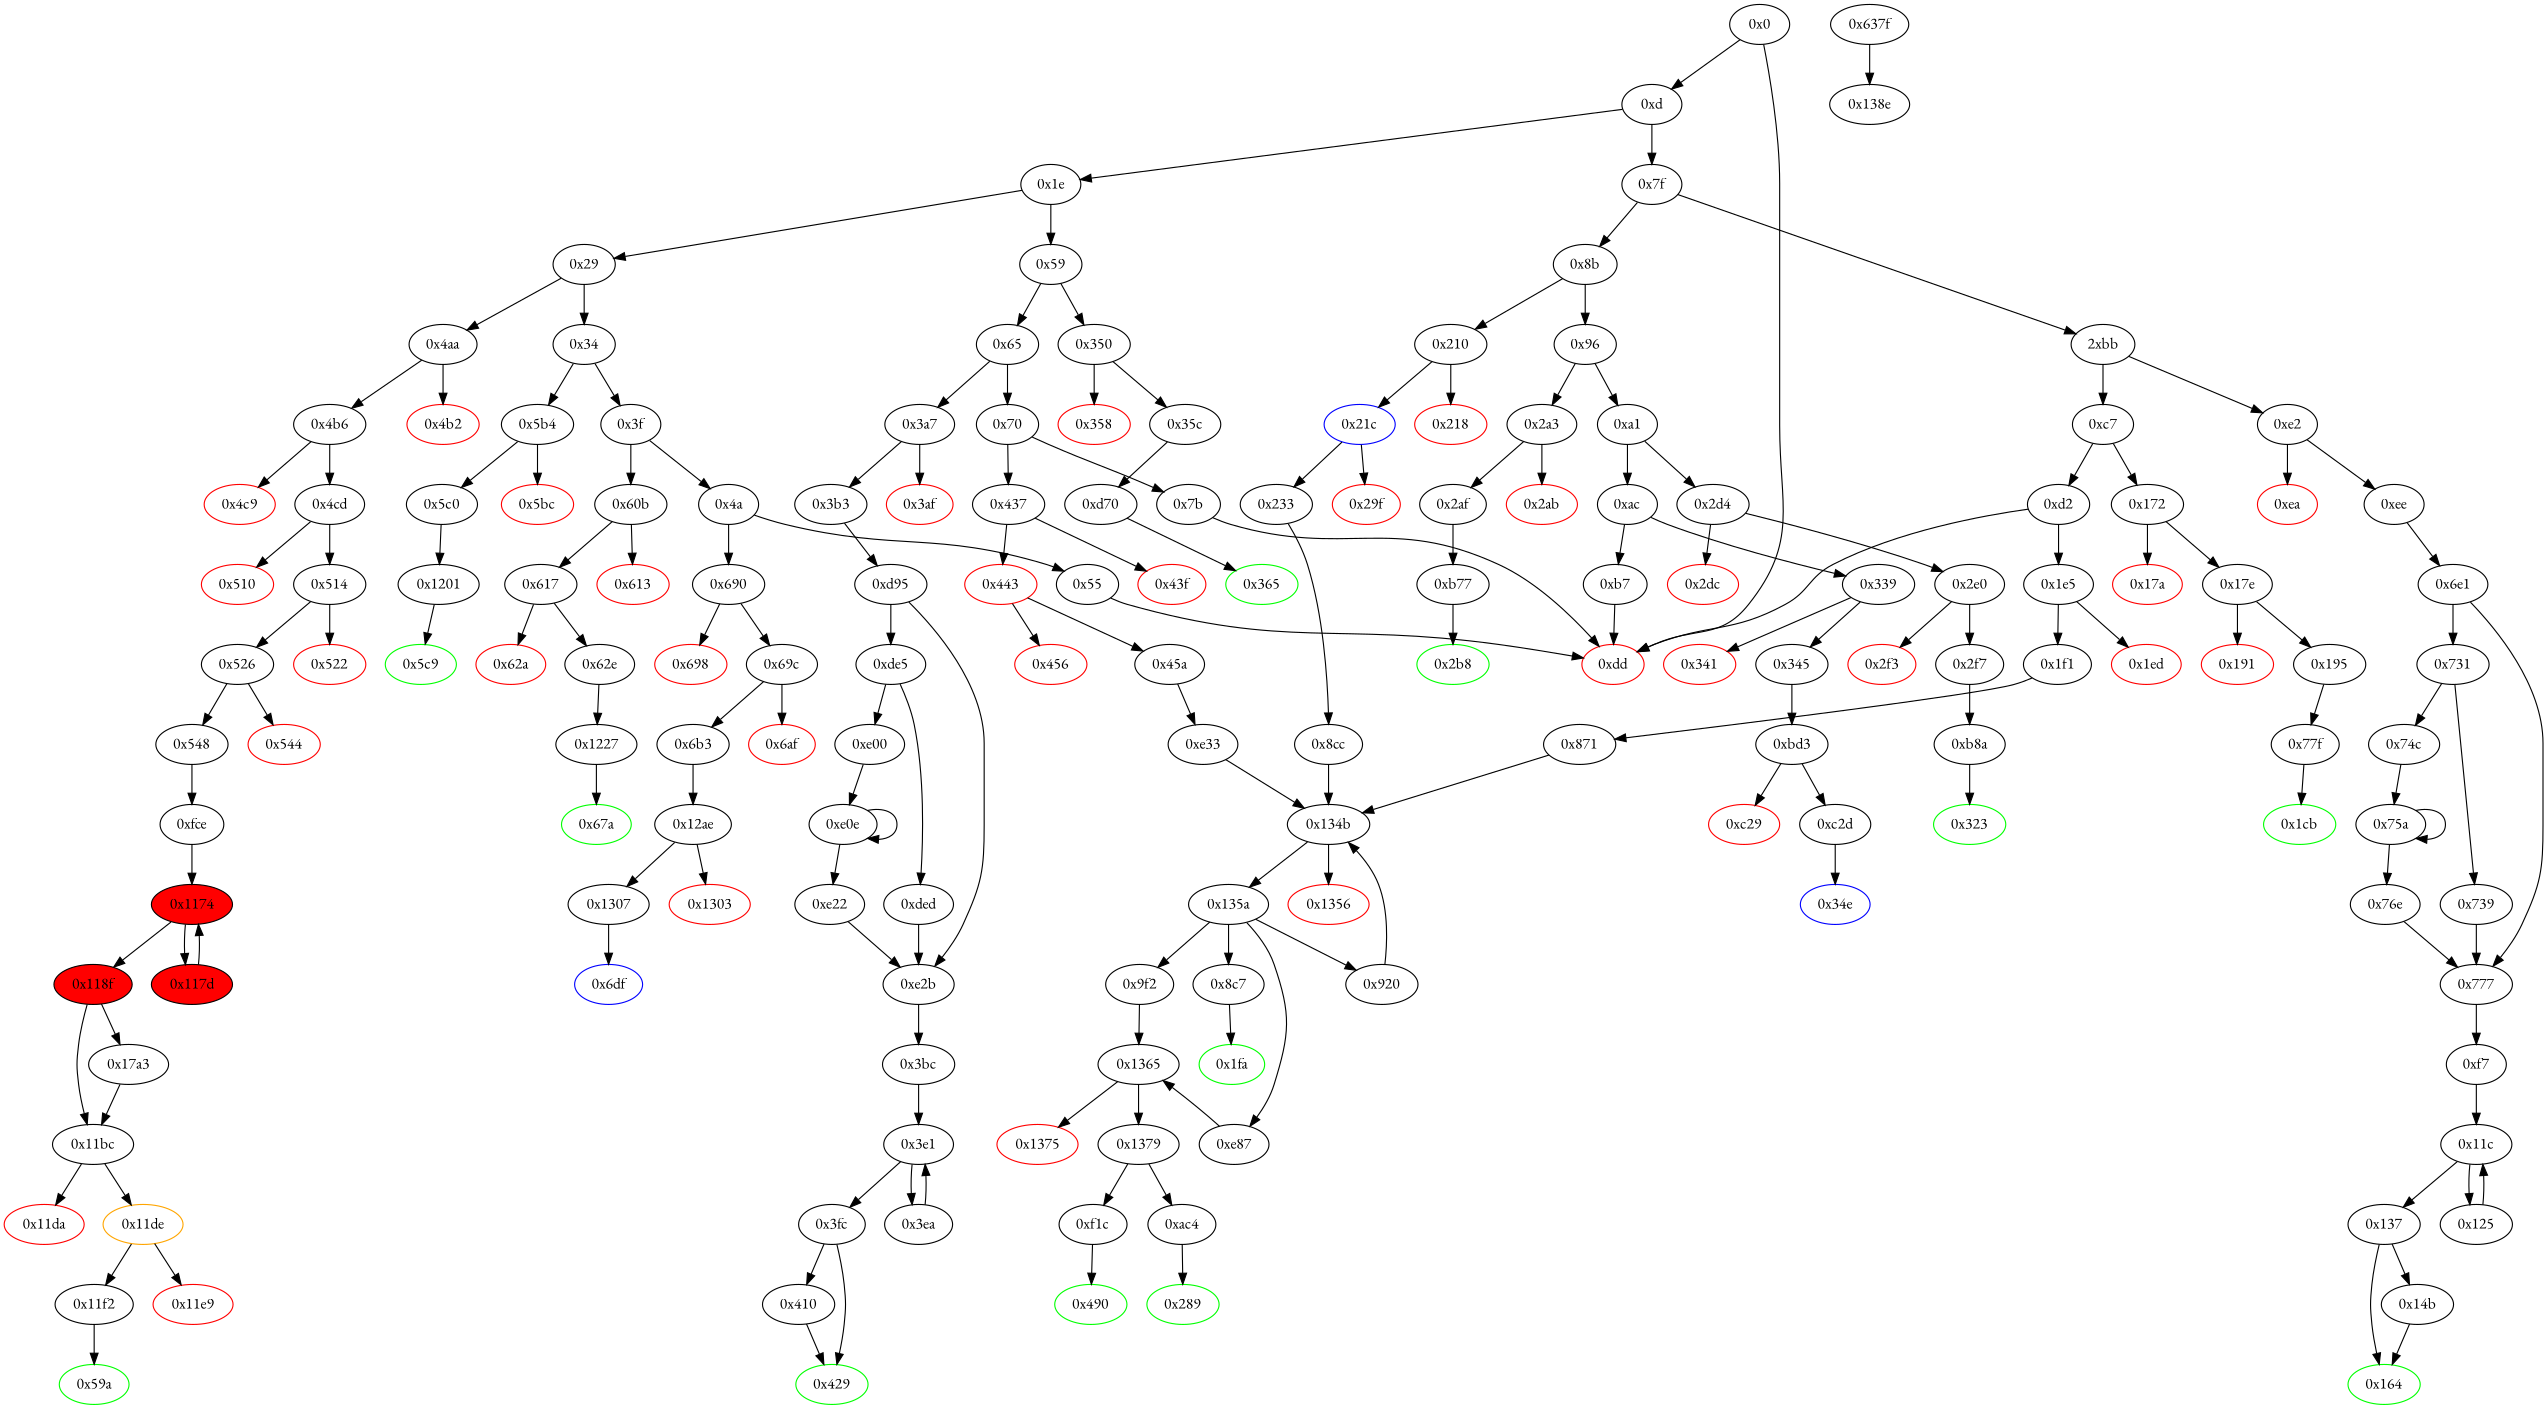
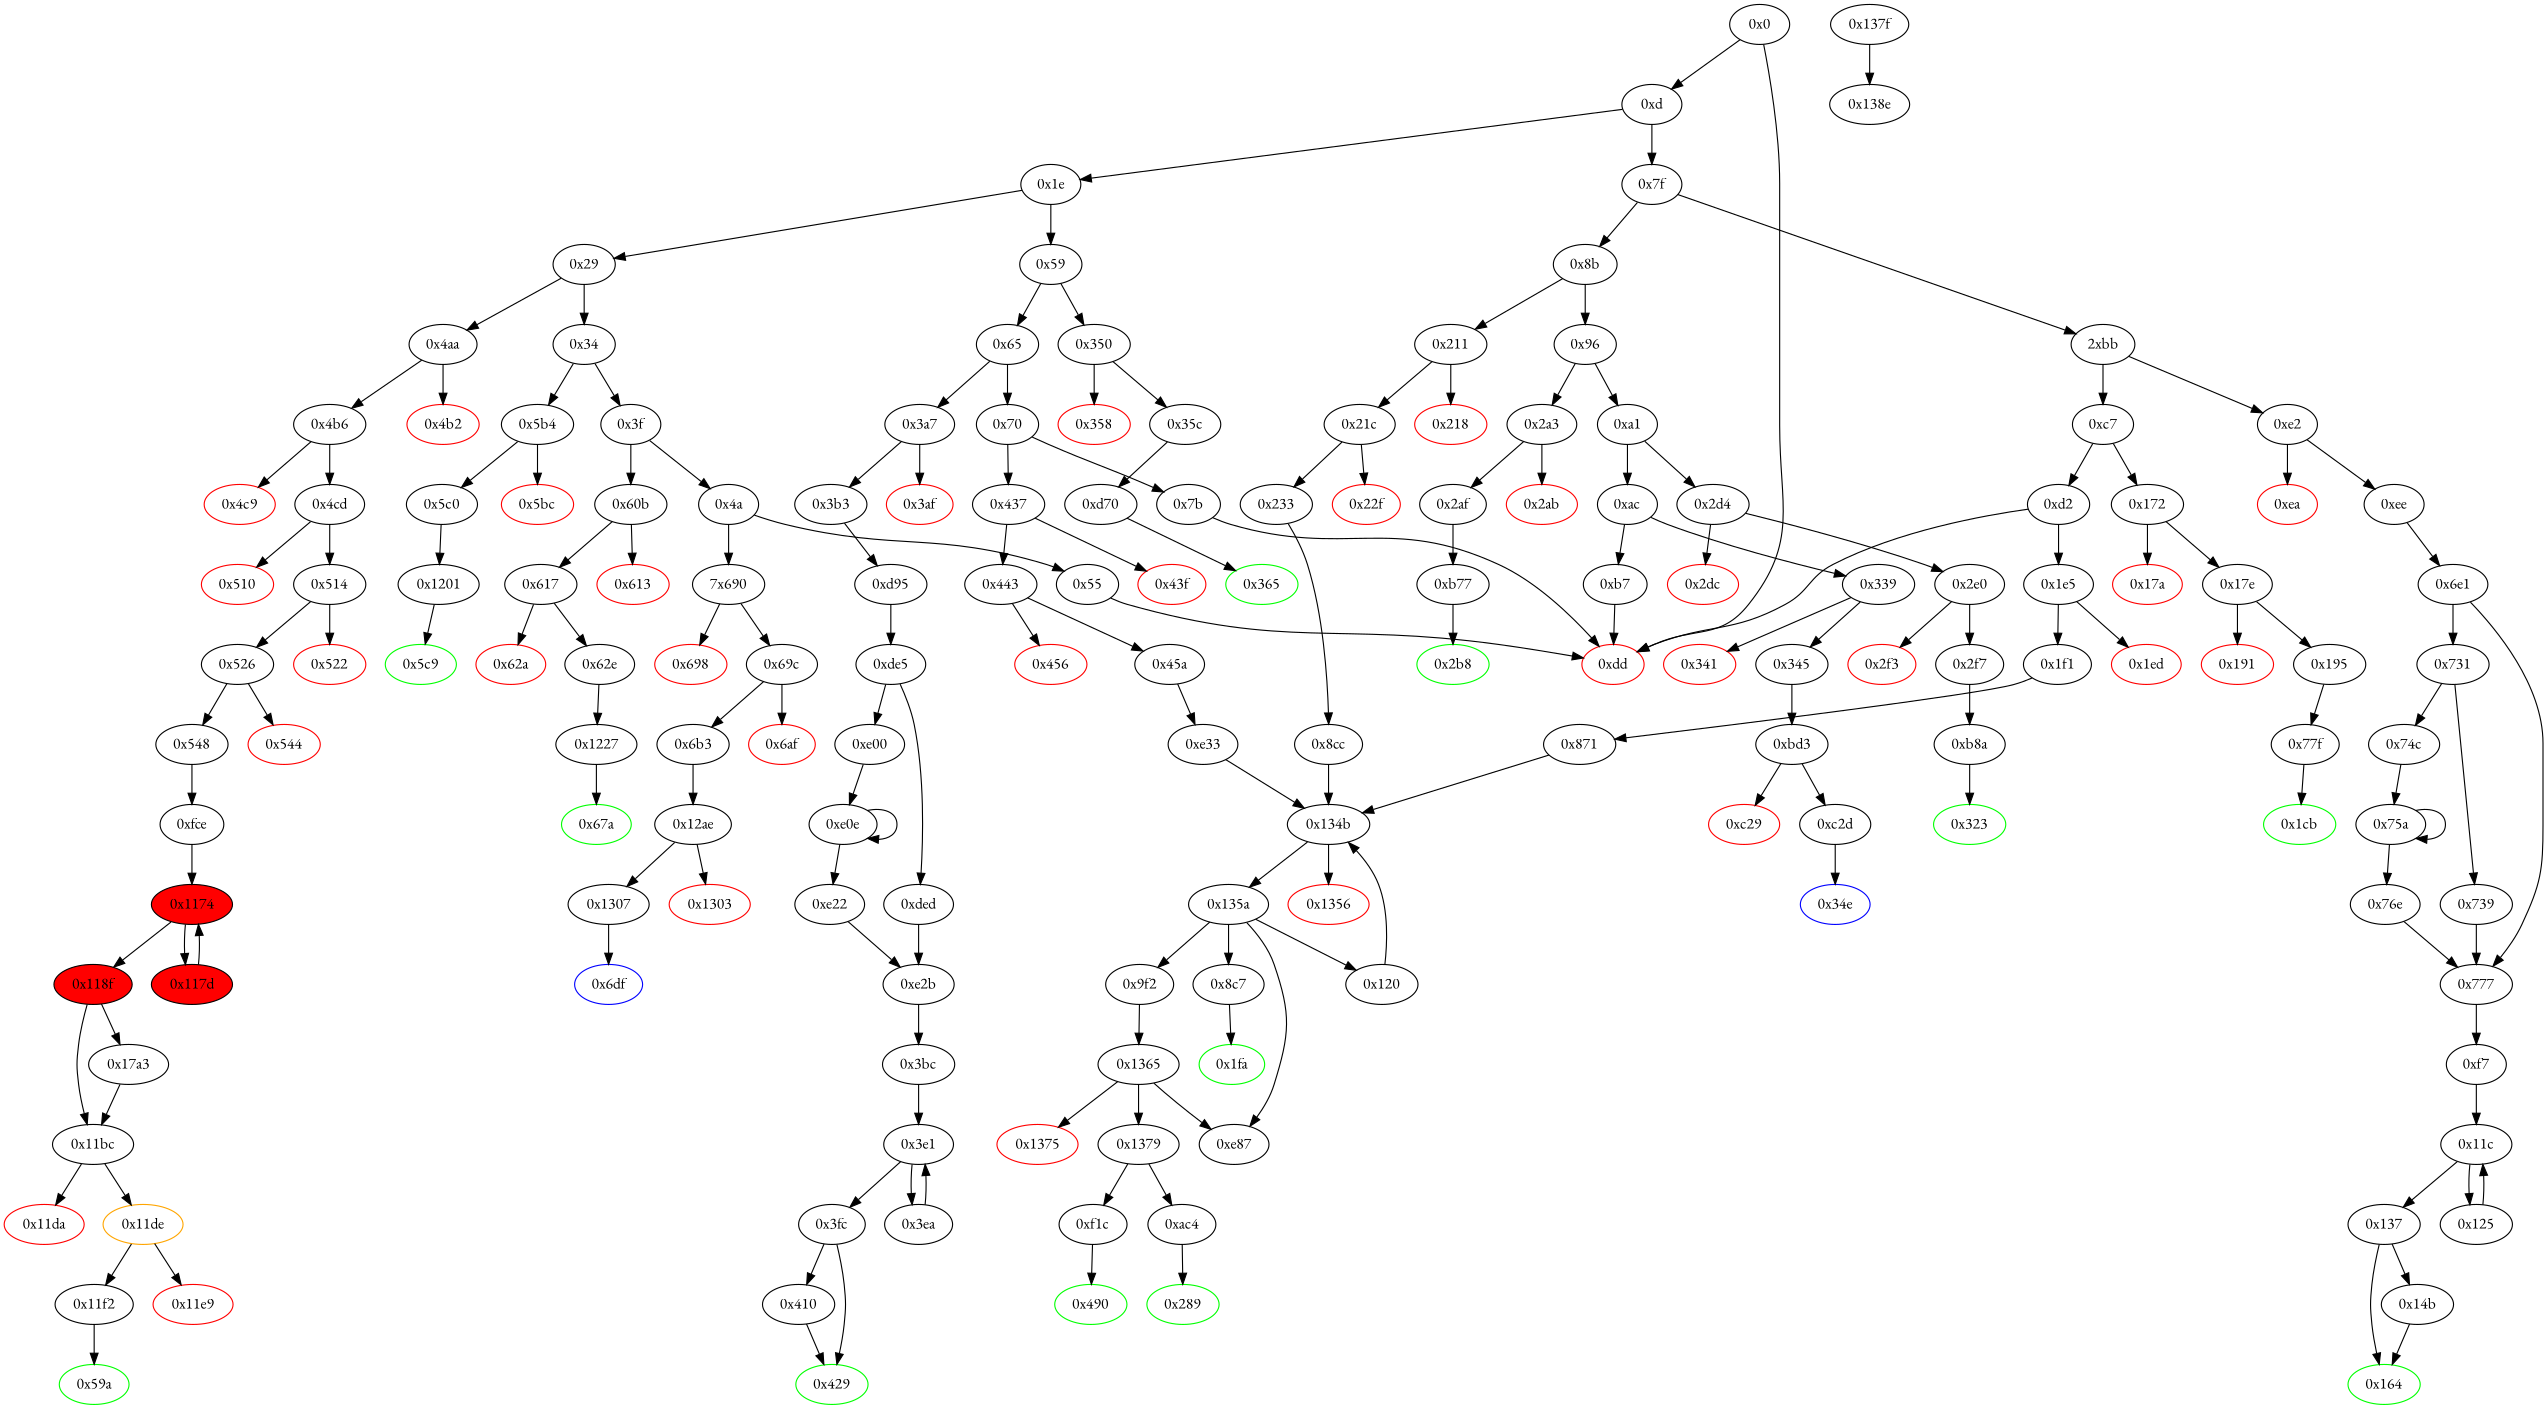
(1870, 24) -> (1870, 24)
(1451, 344) -> (1451, 344)
(1360, 424) -> (1360, 424)
(1366, 504) -> (1366, 504)
(729, 584) -> (729, 584)
(1001, 584) -> (1001, 584)
(984, 773) -> none
(1382, 984) -> (1382, 984)
(1196, 1106) -> (1178, 1103)
